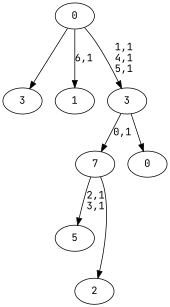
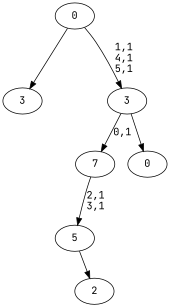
(75, 101) -> none
(106, 224) -> (83, 261)
